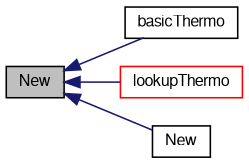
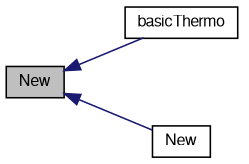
(181, 82) -> none
